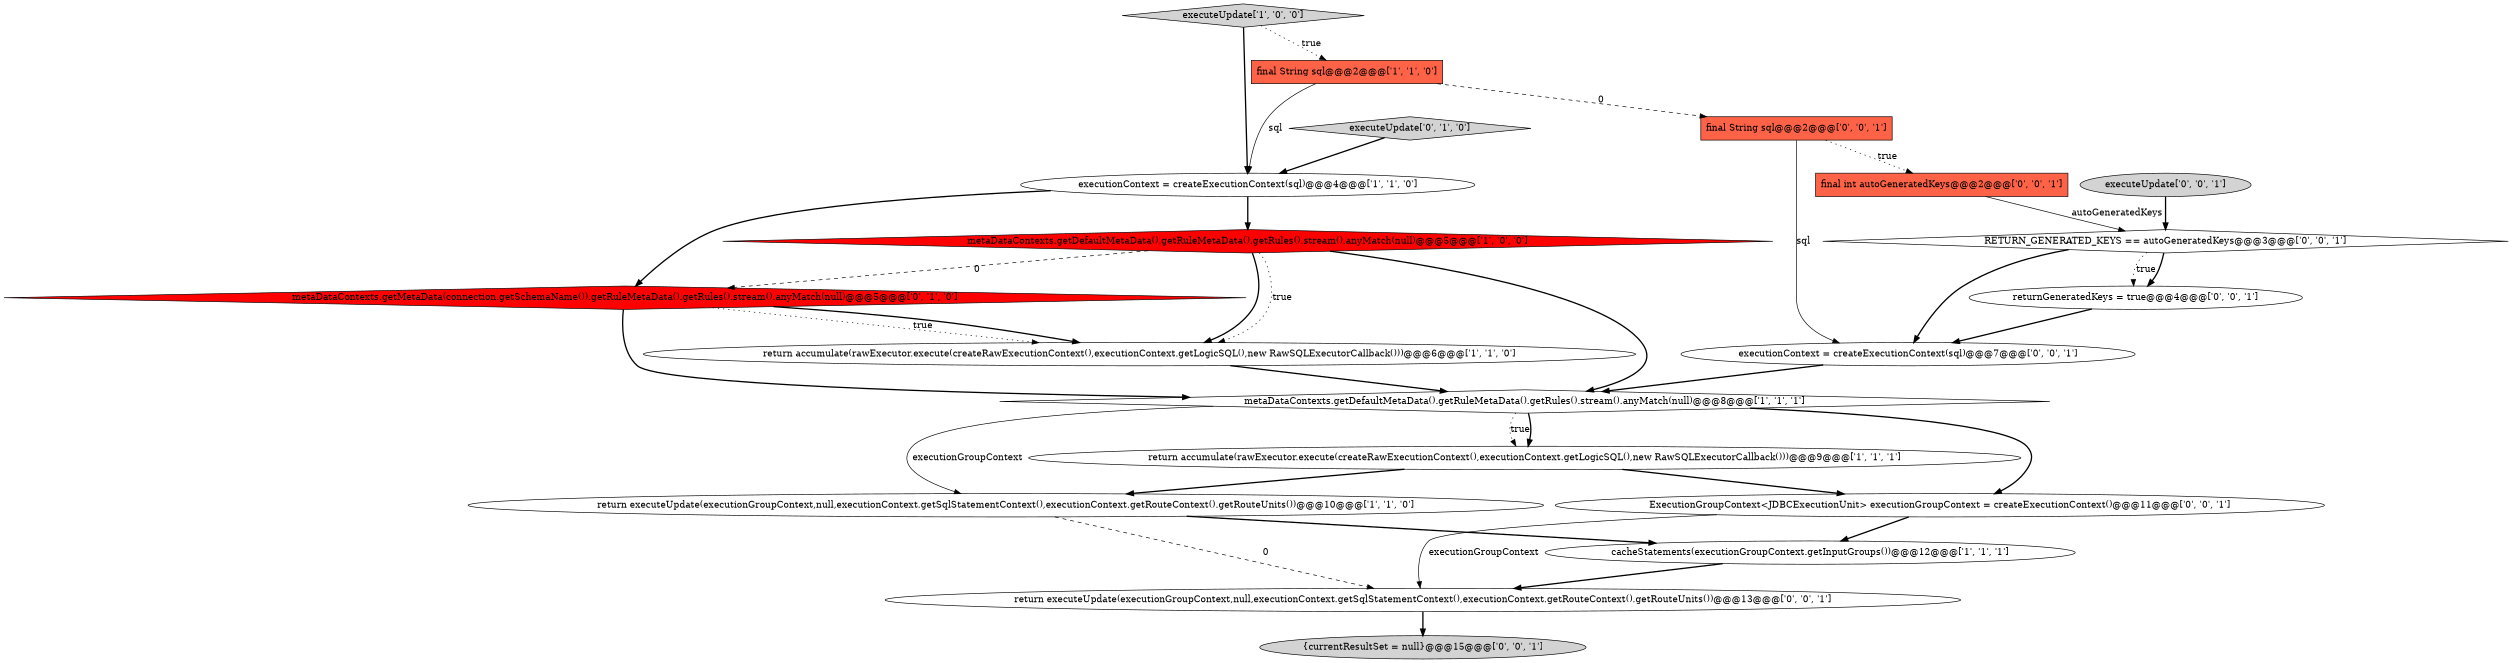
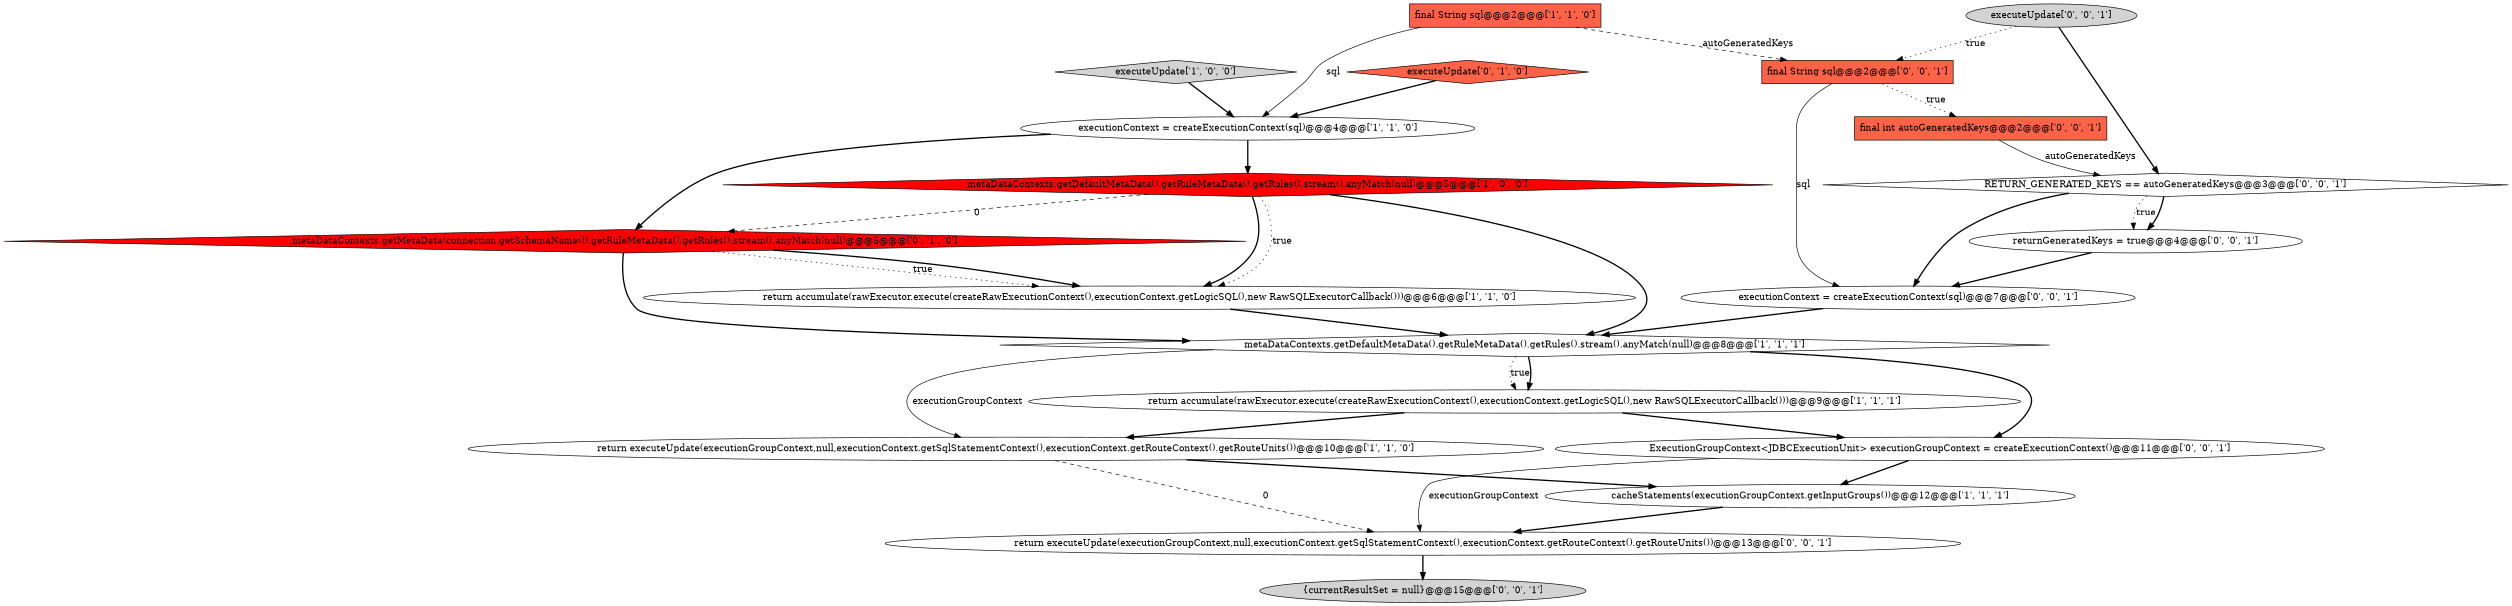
(1291, 41) -> none
none -> (1959, 42)
(1601, 100) -> (1748, 44)
(1410, 128) -> (1468, 72)
